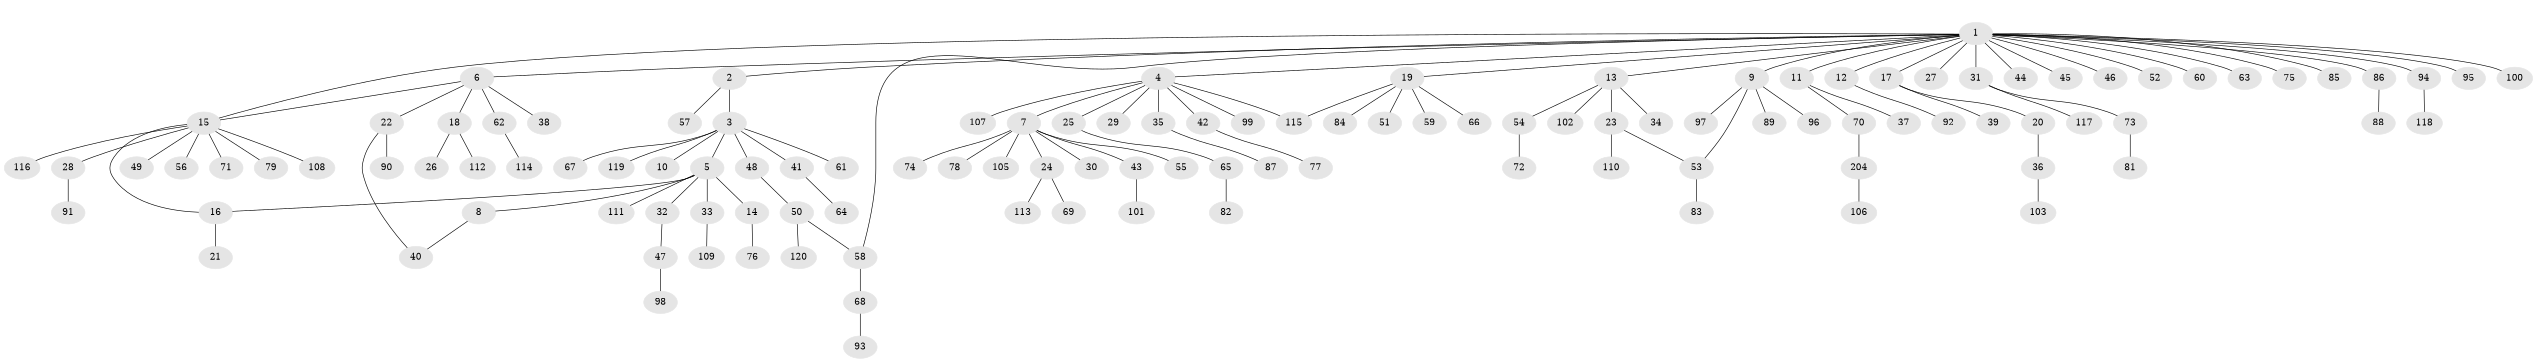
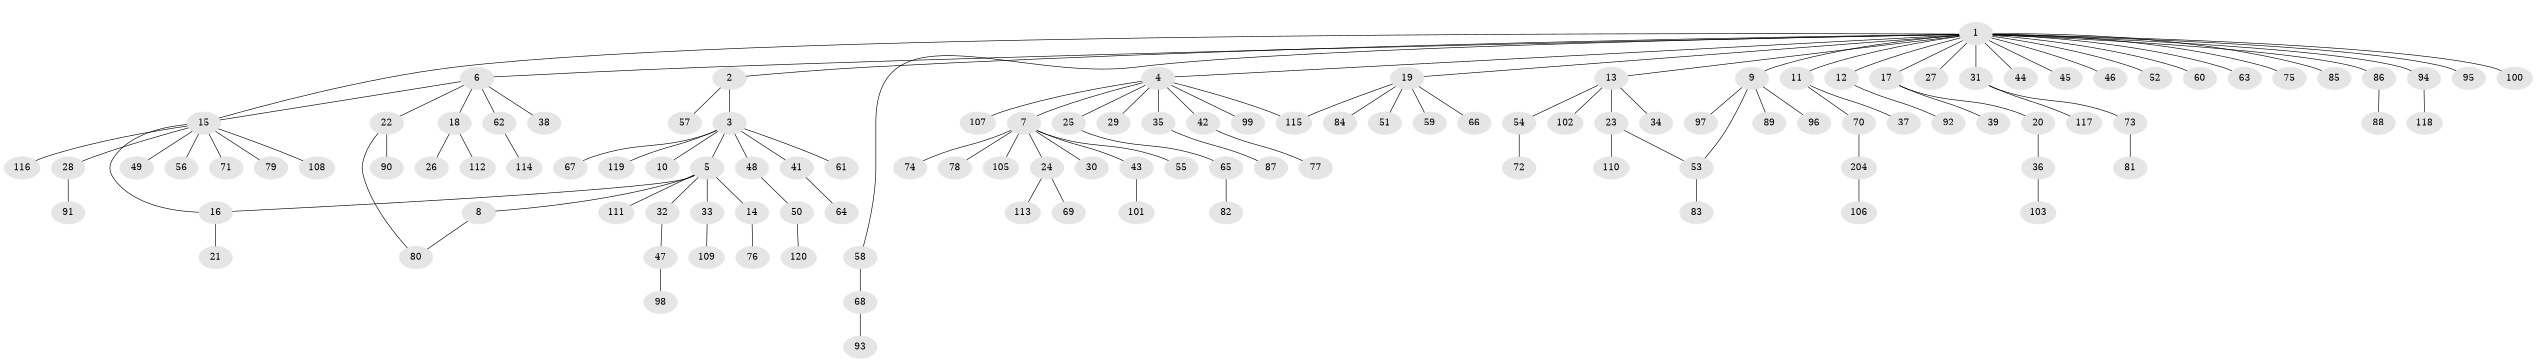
(829, 235) -> none
(416, 258) -> (416, 258)
